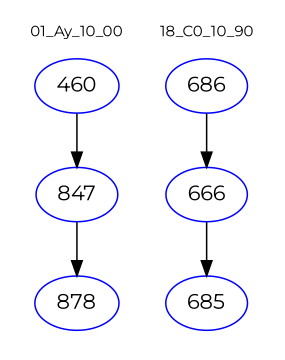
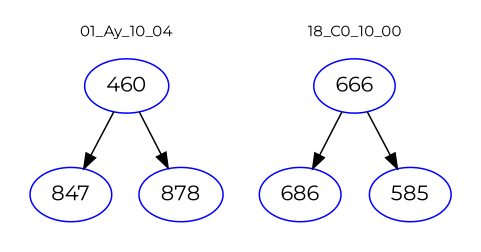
(77, 32) -> (127, 32)
(207, 32) -> (355, 32)
(207, 133) -> (331, 134)
(77, 241) -> (150, 133)
(207, 303) -> (410, 195)
